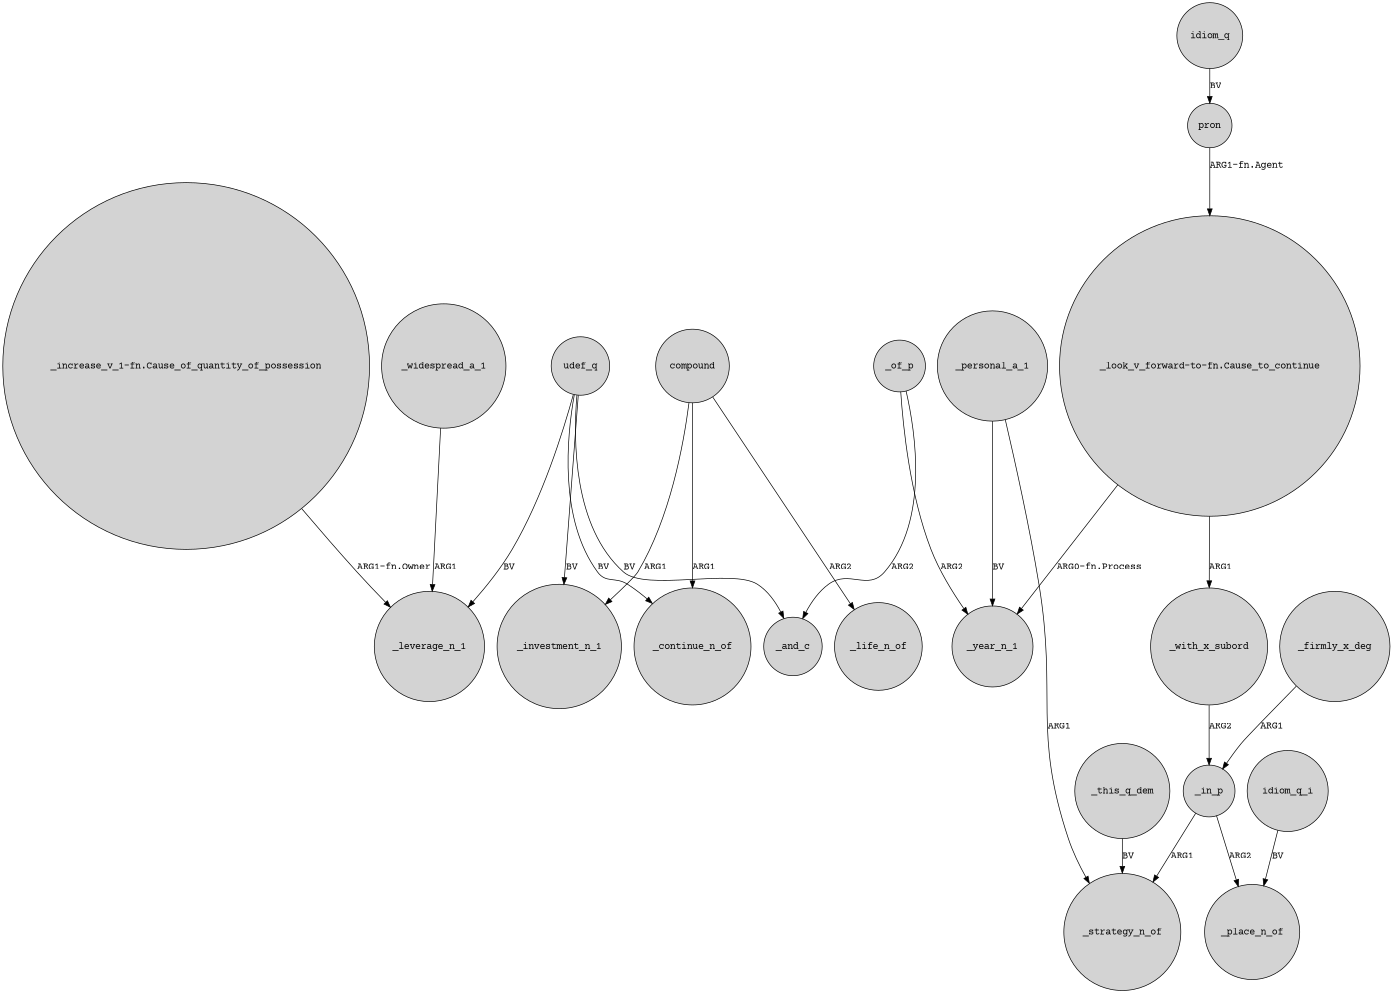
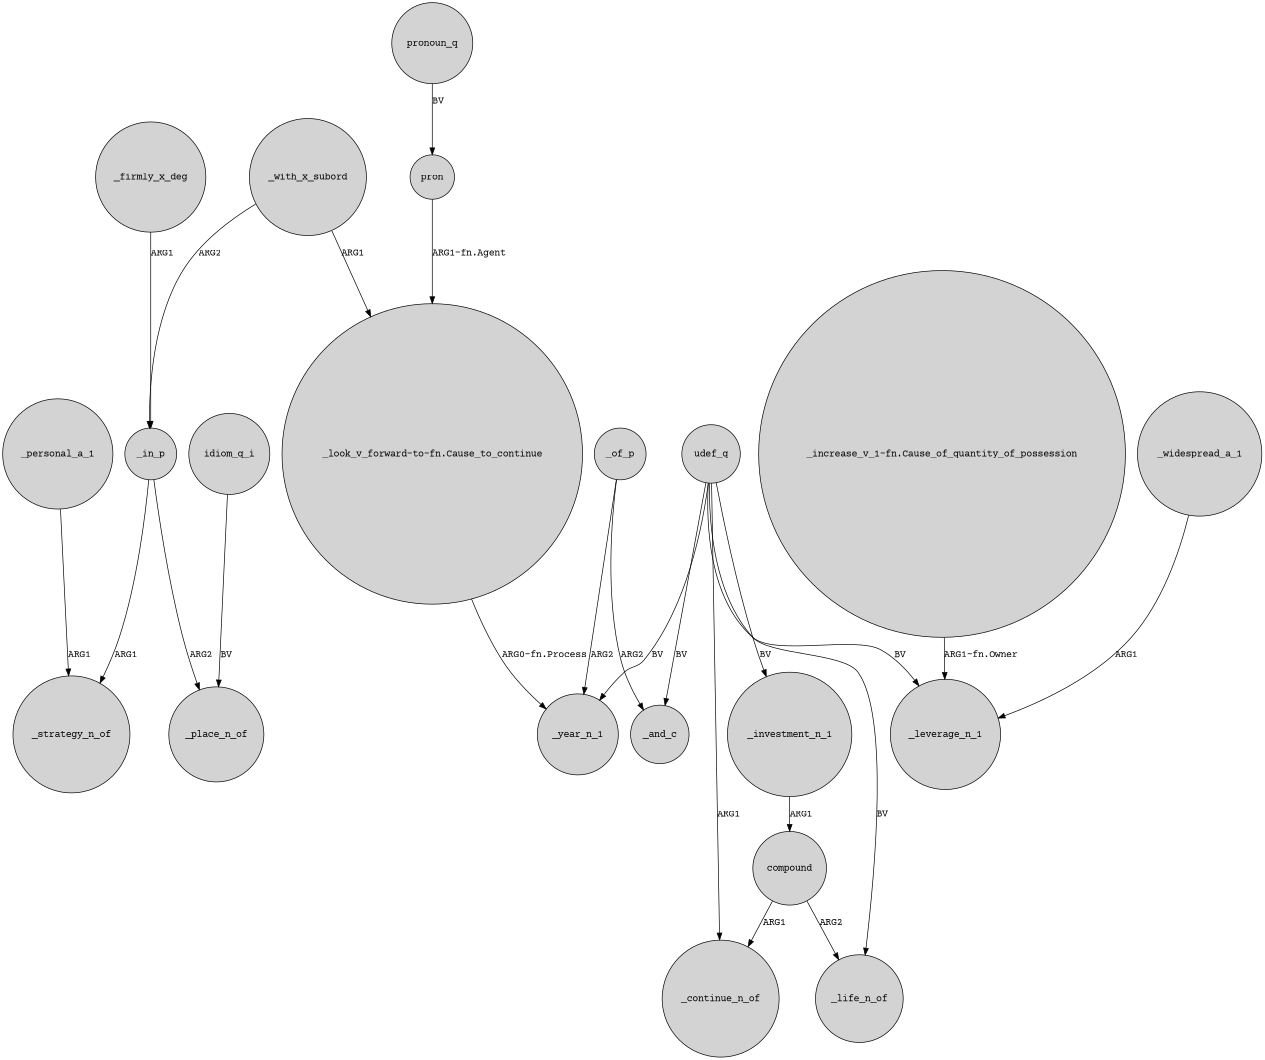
(1210, 36) -> (432, 43)
(666, 509) -> (790, 811)
(992, 510) -> (678, 601)
(1209, 548) -> (350, 271)
(603, 567) -> (729, 814)
none -> (859, 674)
(1122, 791) -> none
